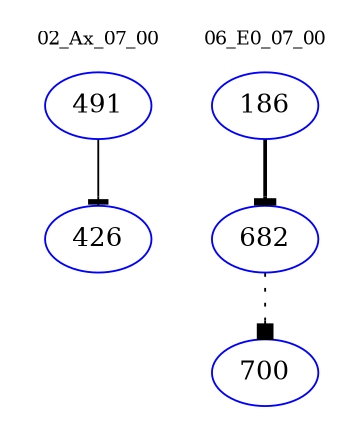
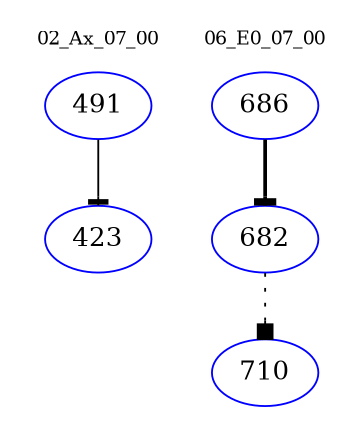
(265, 106) -> (265, 106)
(98, 239) -> (98, 239)
(265, 373) -> (265, 373)
